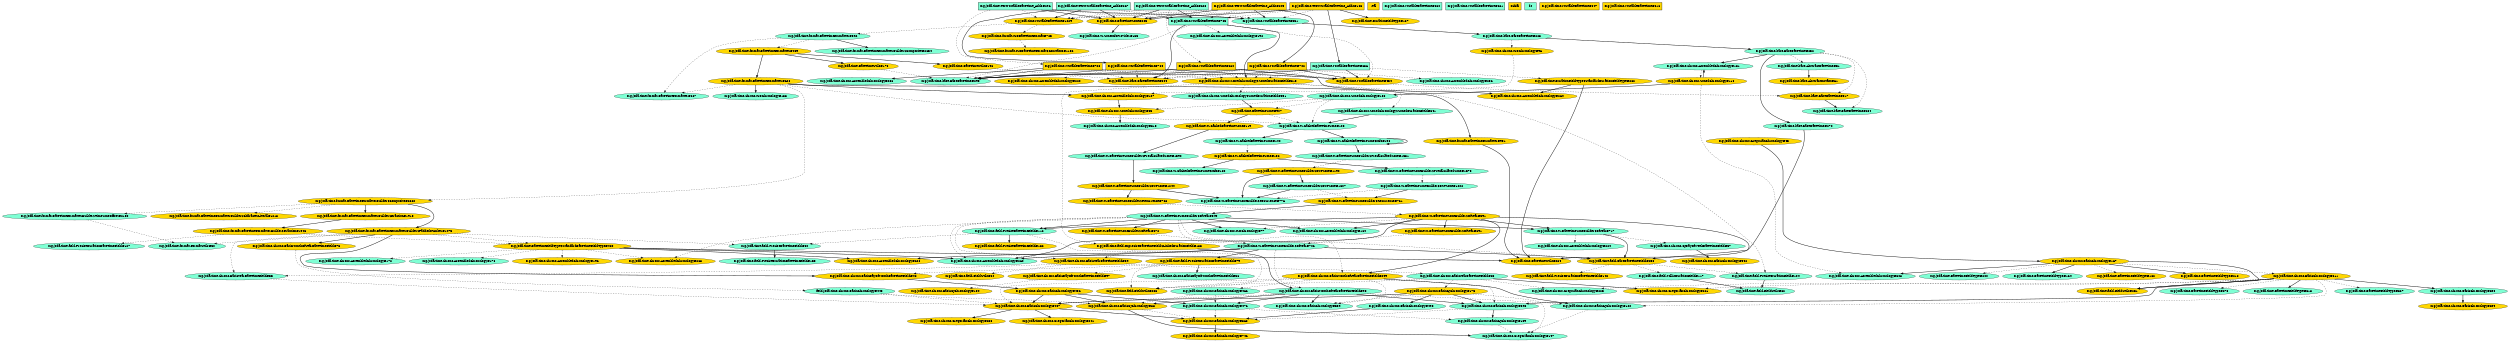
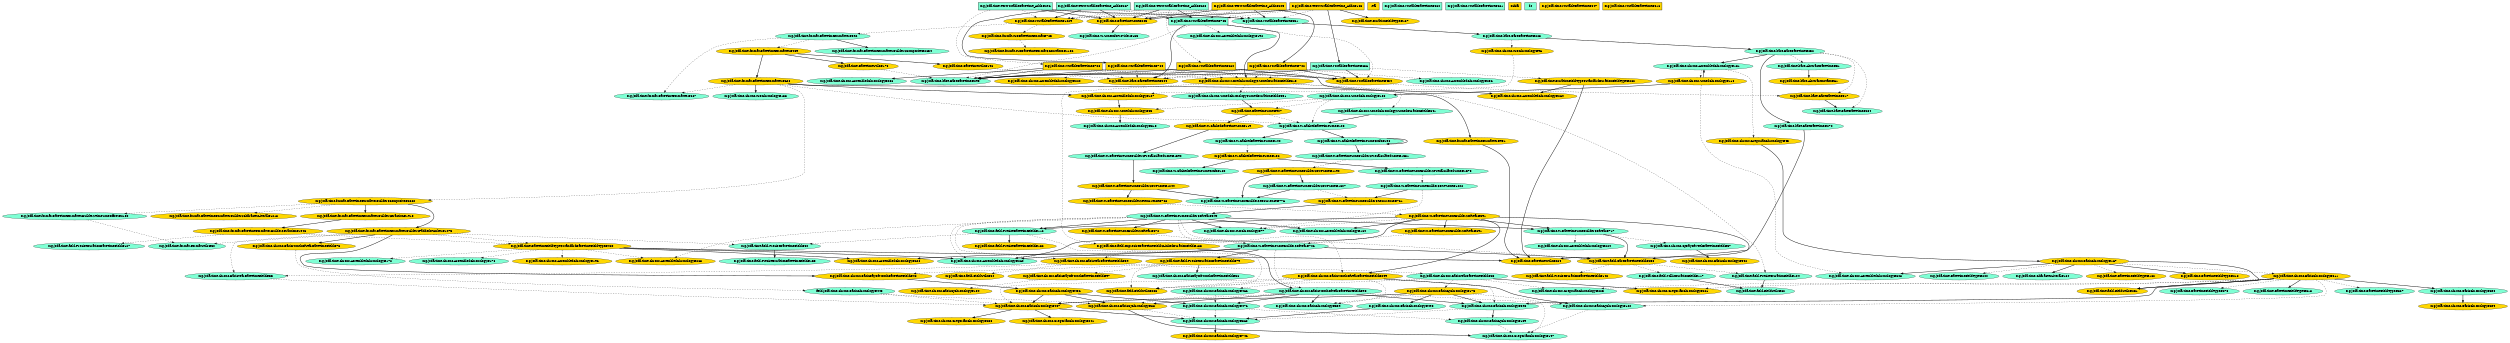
none -> (1753, 94)
(1339, 193) -> (1358, 217)
(2043, 276) -> (2043, 276)
(1215, 321) -> (1215, 321)
